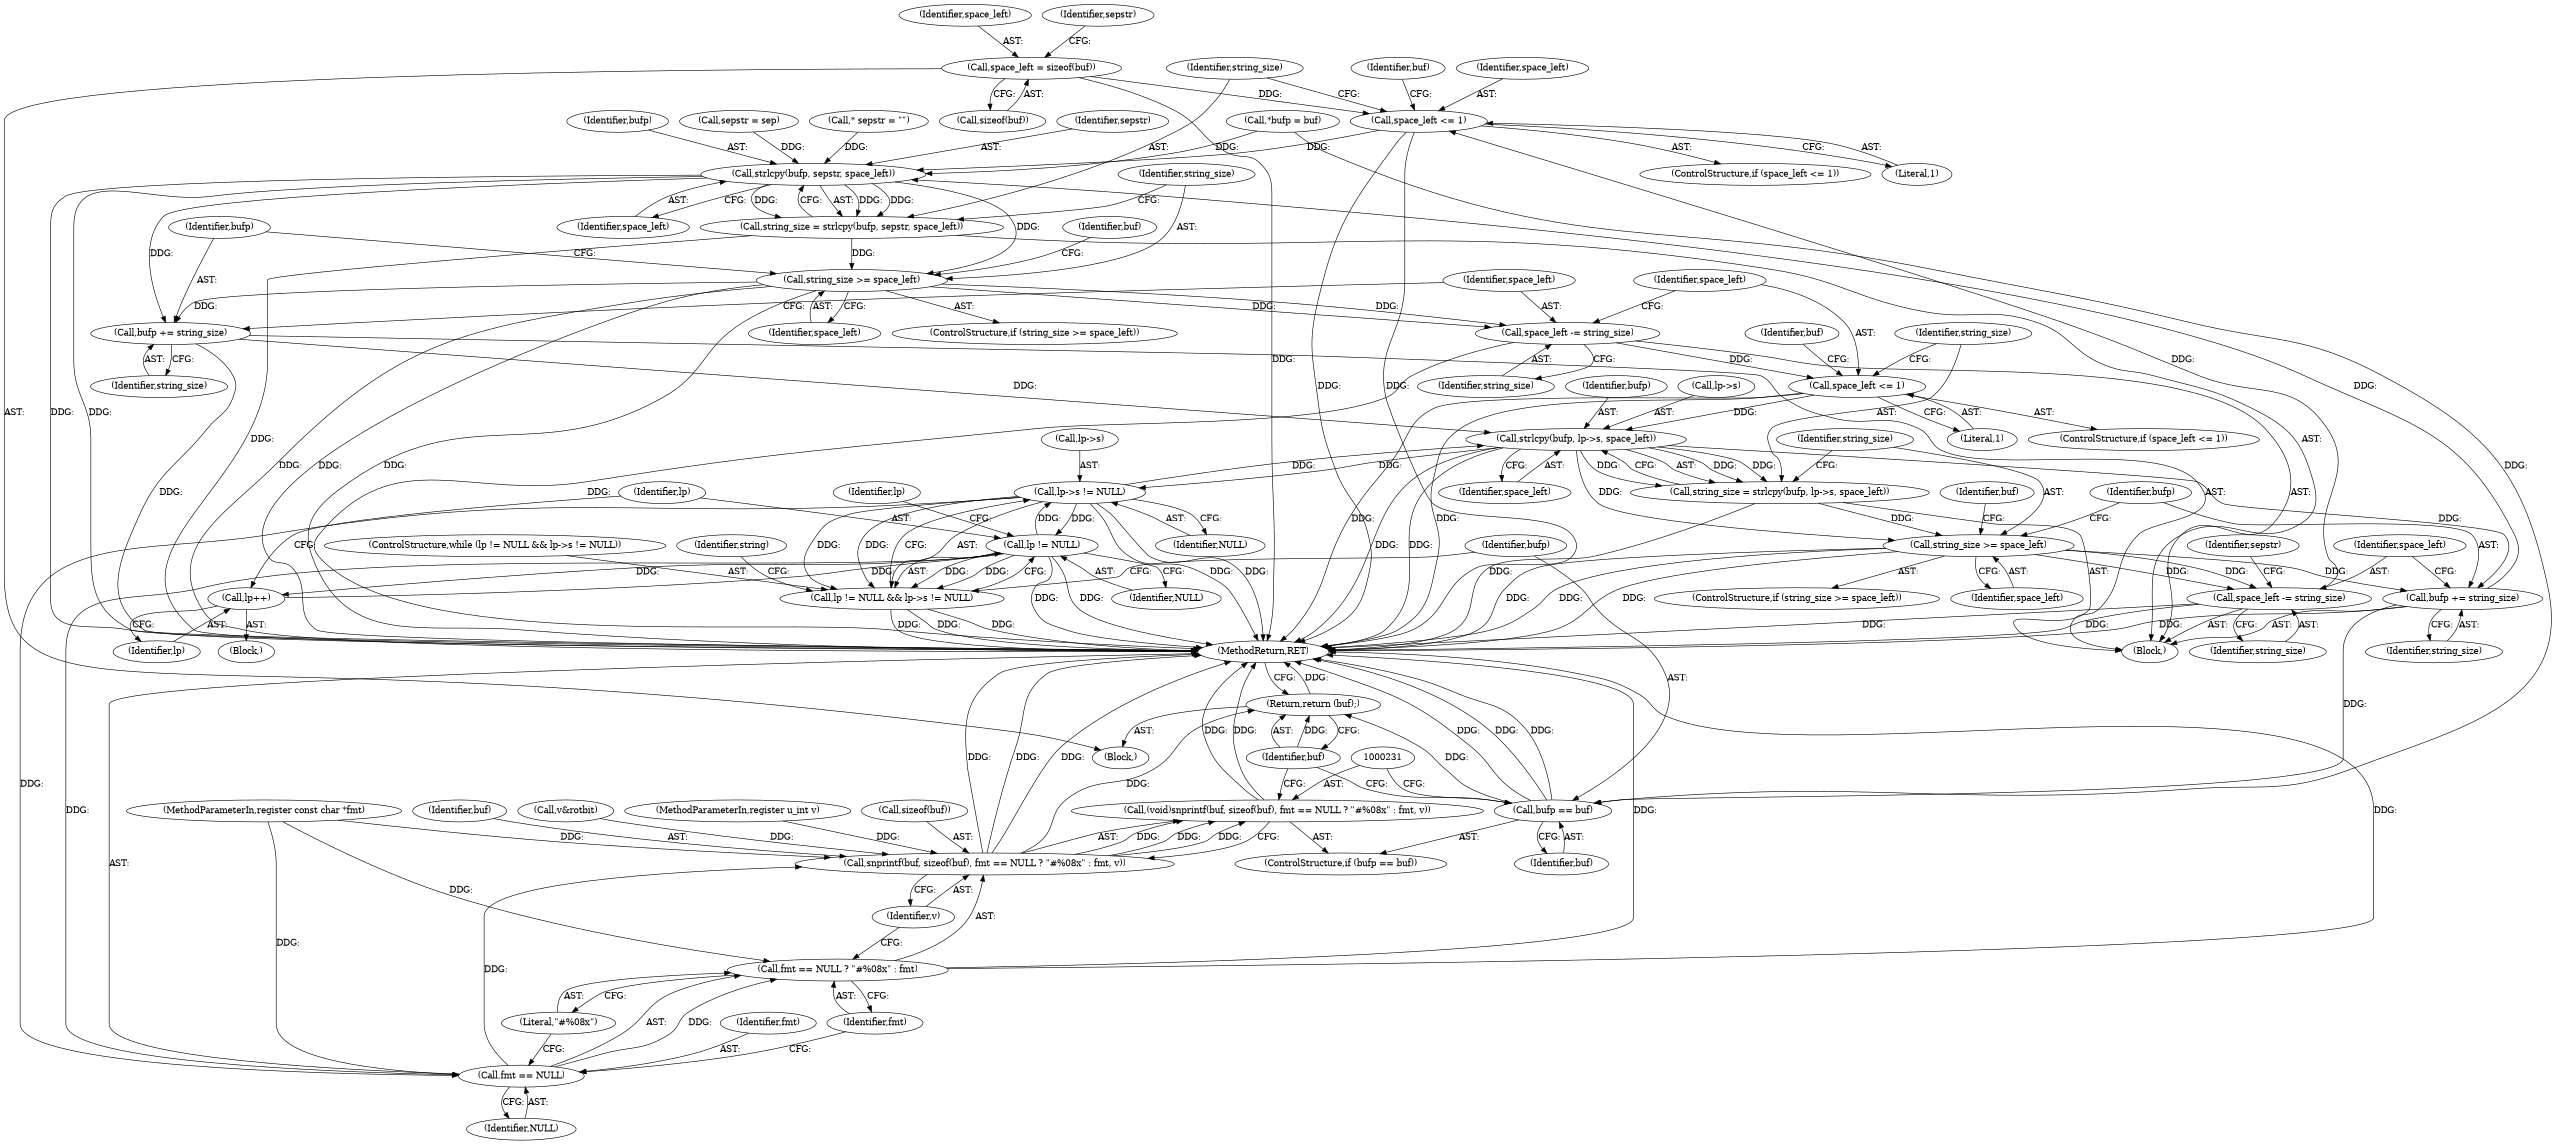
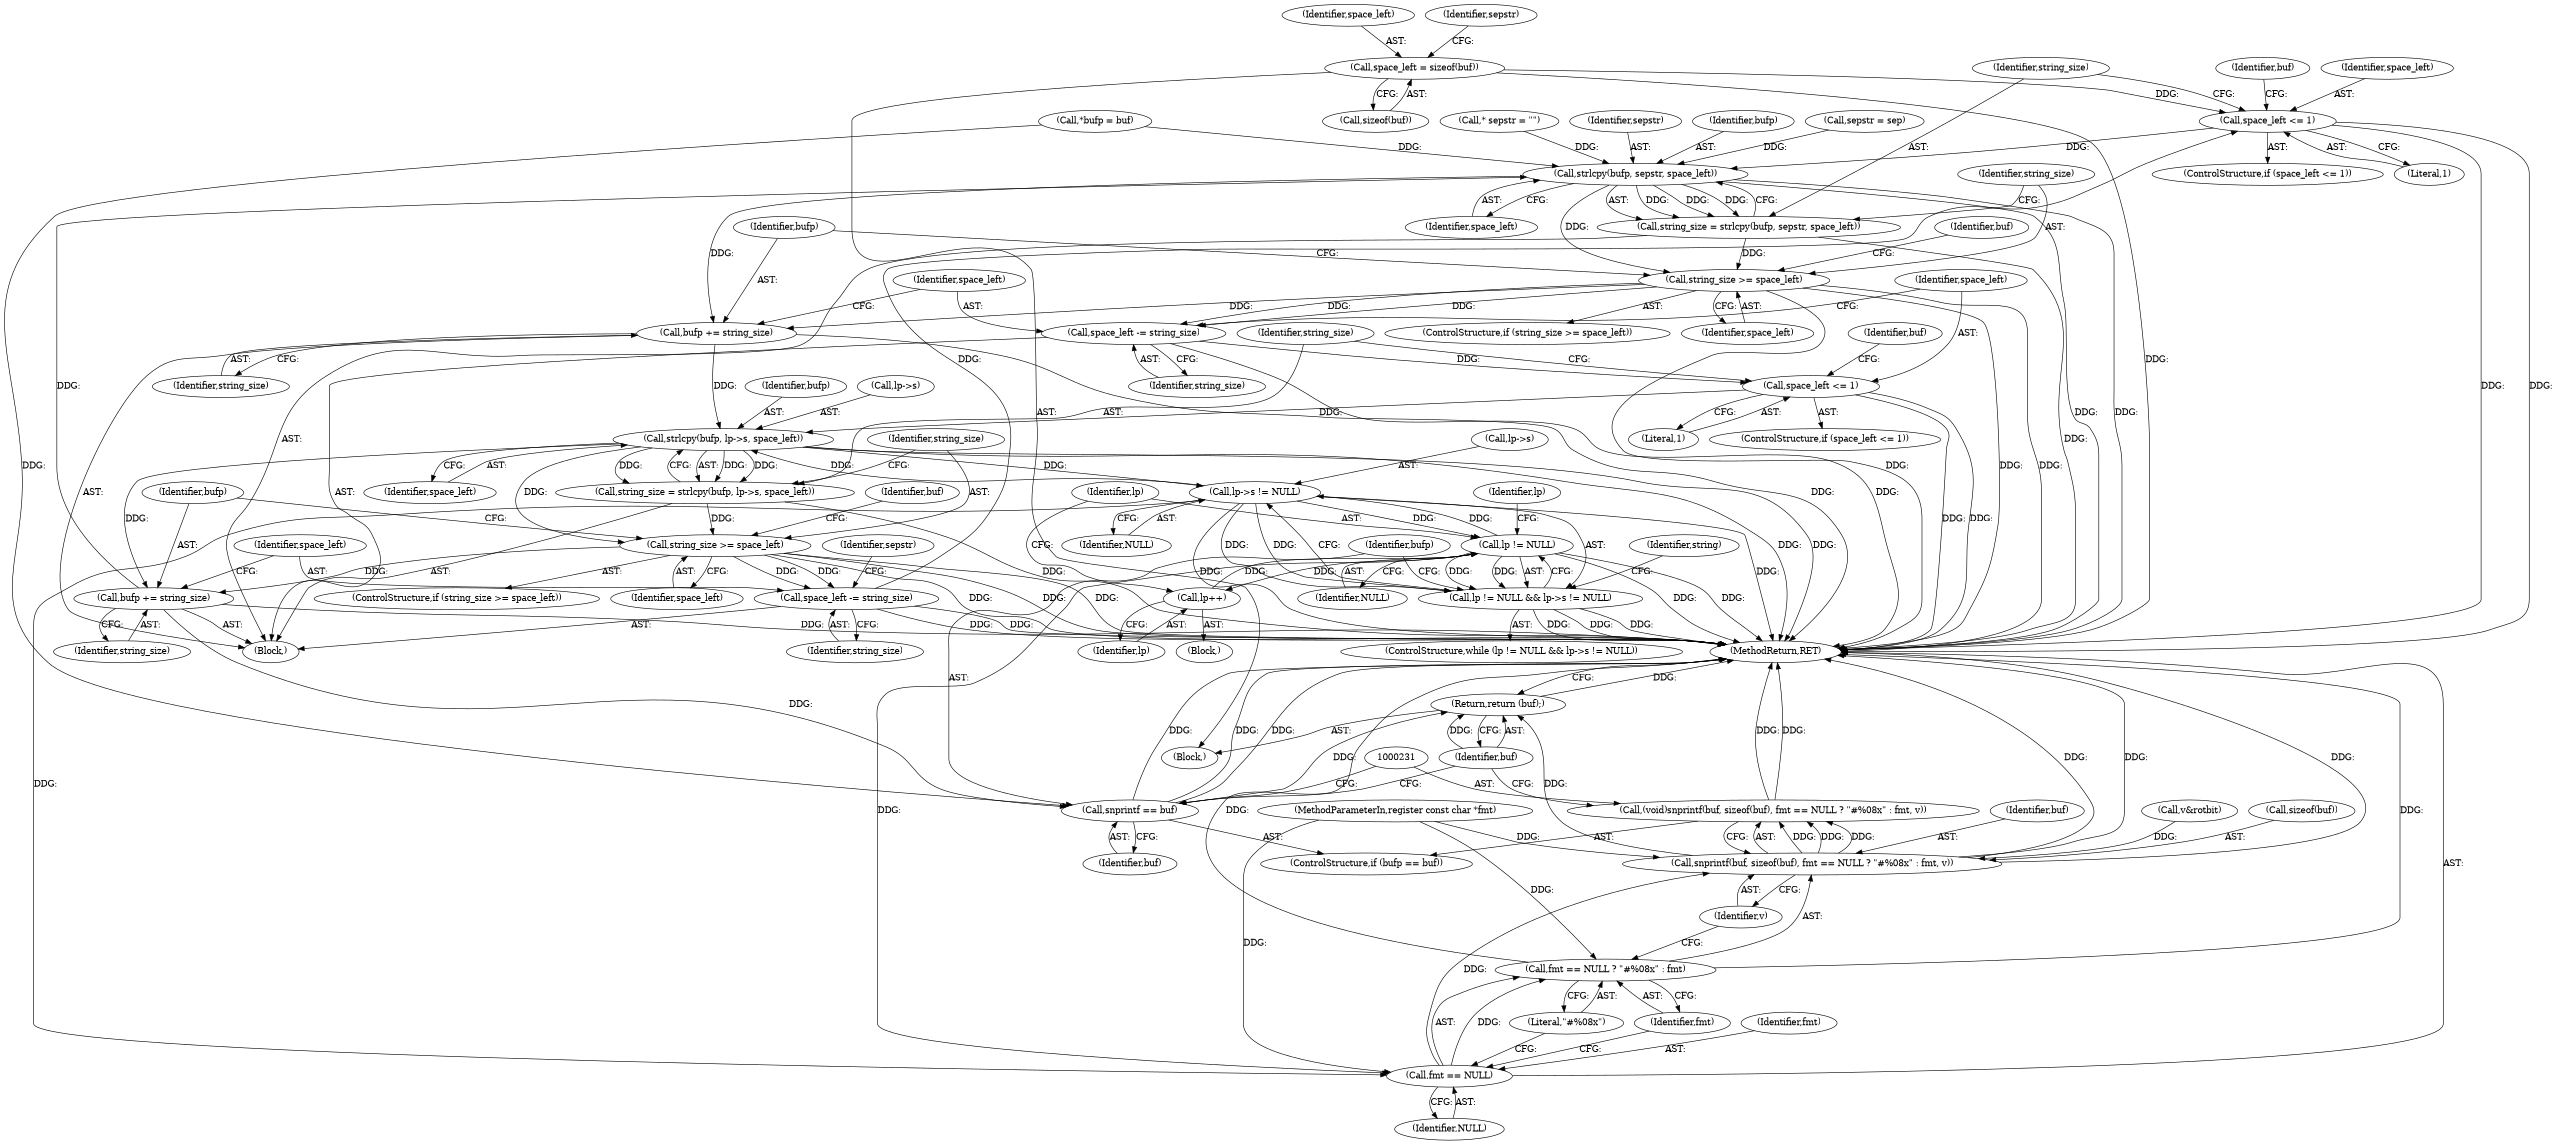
(694, 572) -> (1512, 621)
(738, 811) -> none
(1553, 811) -> (1130, 811)
